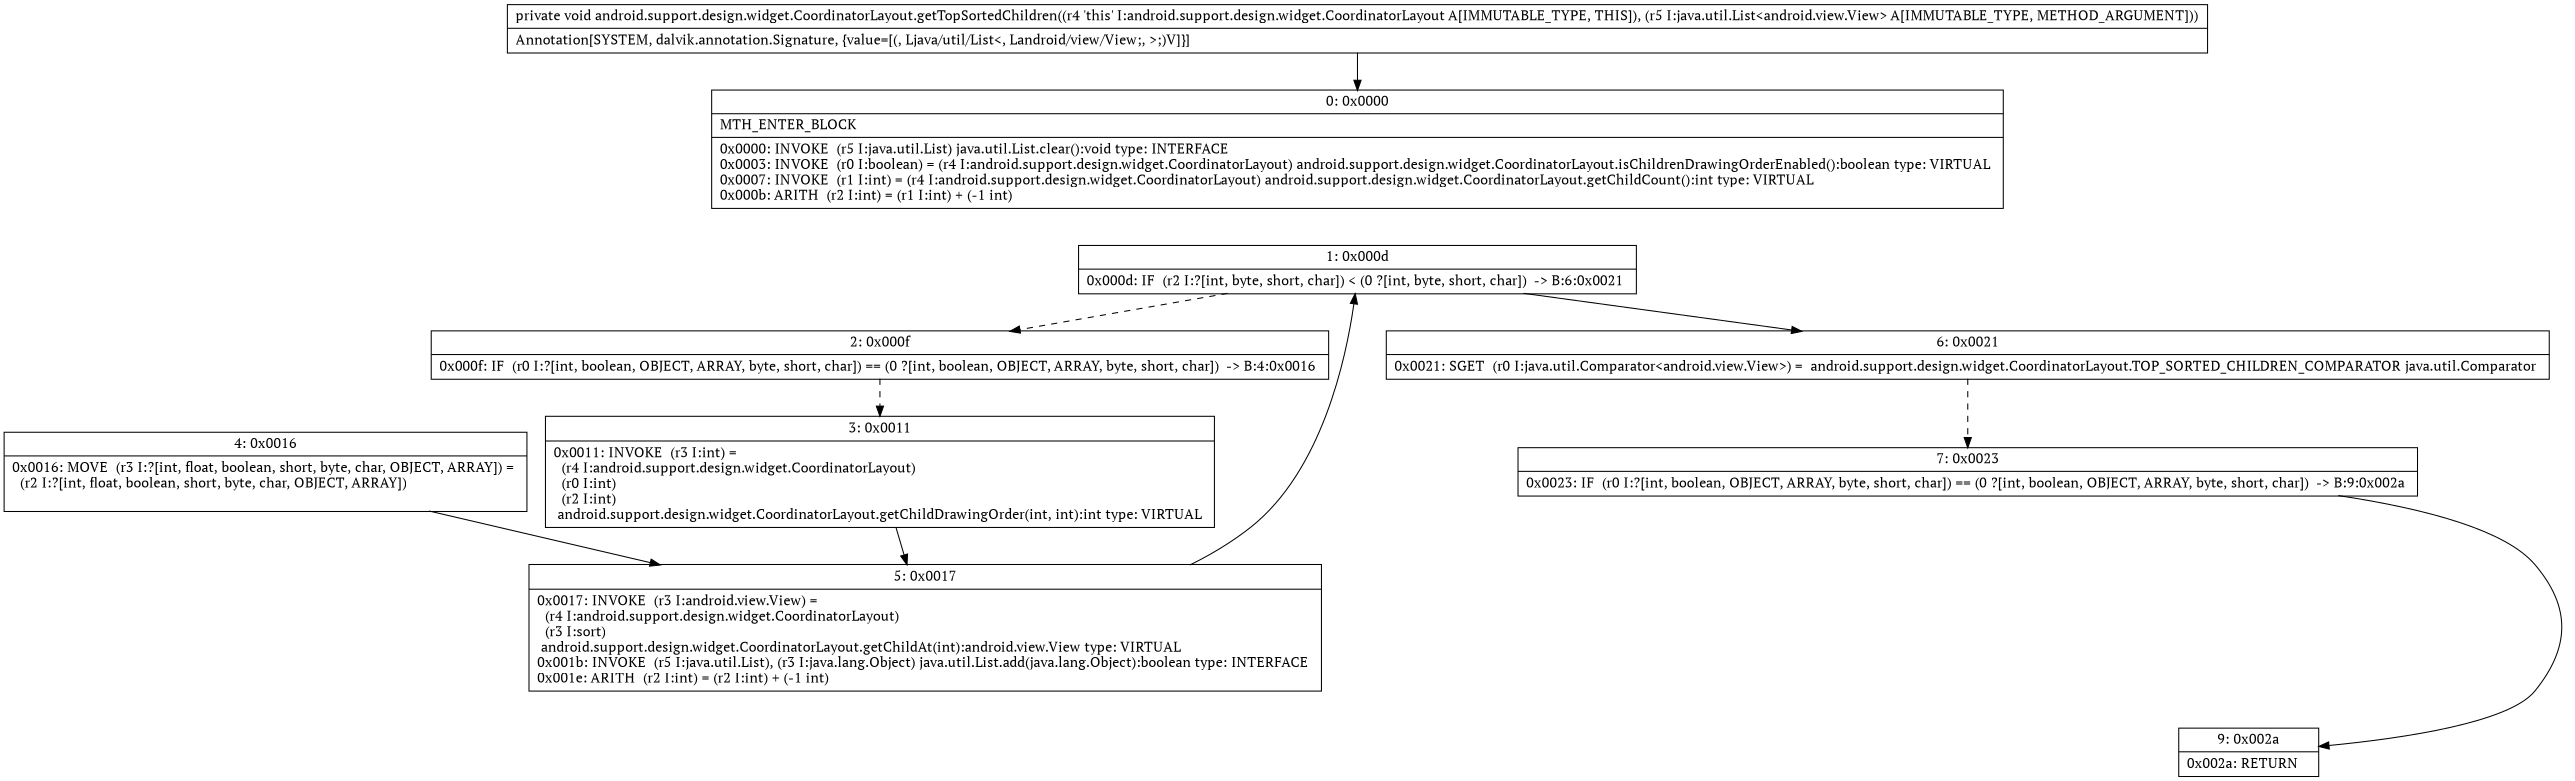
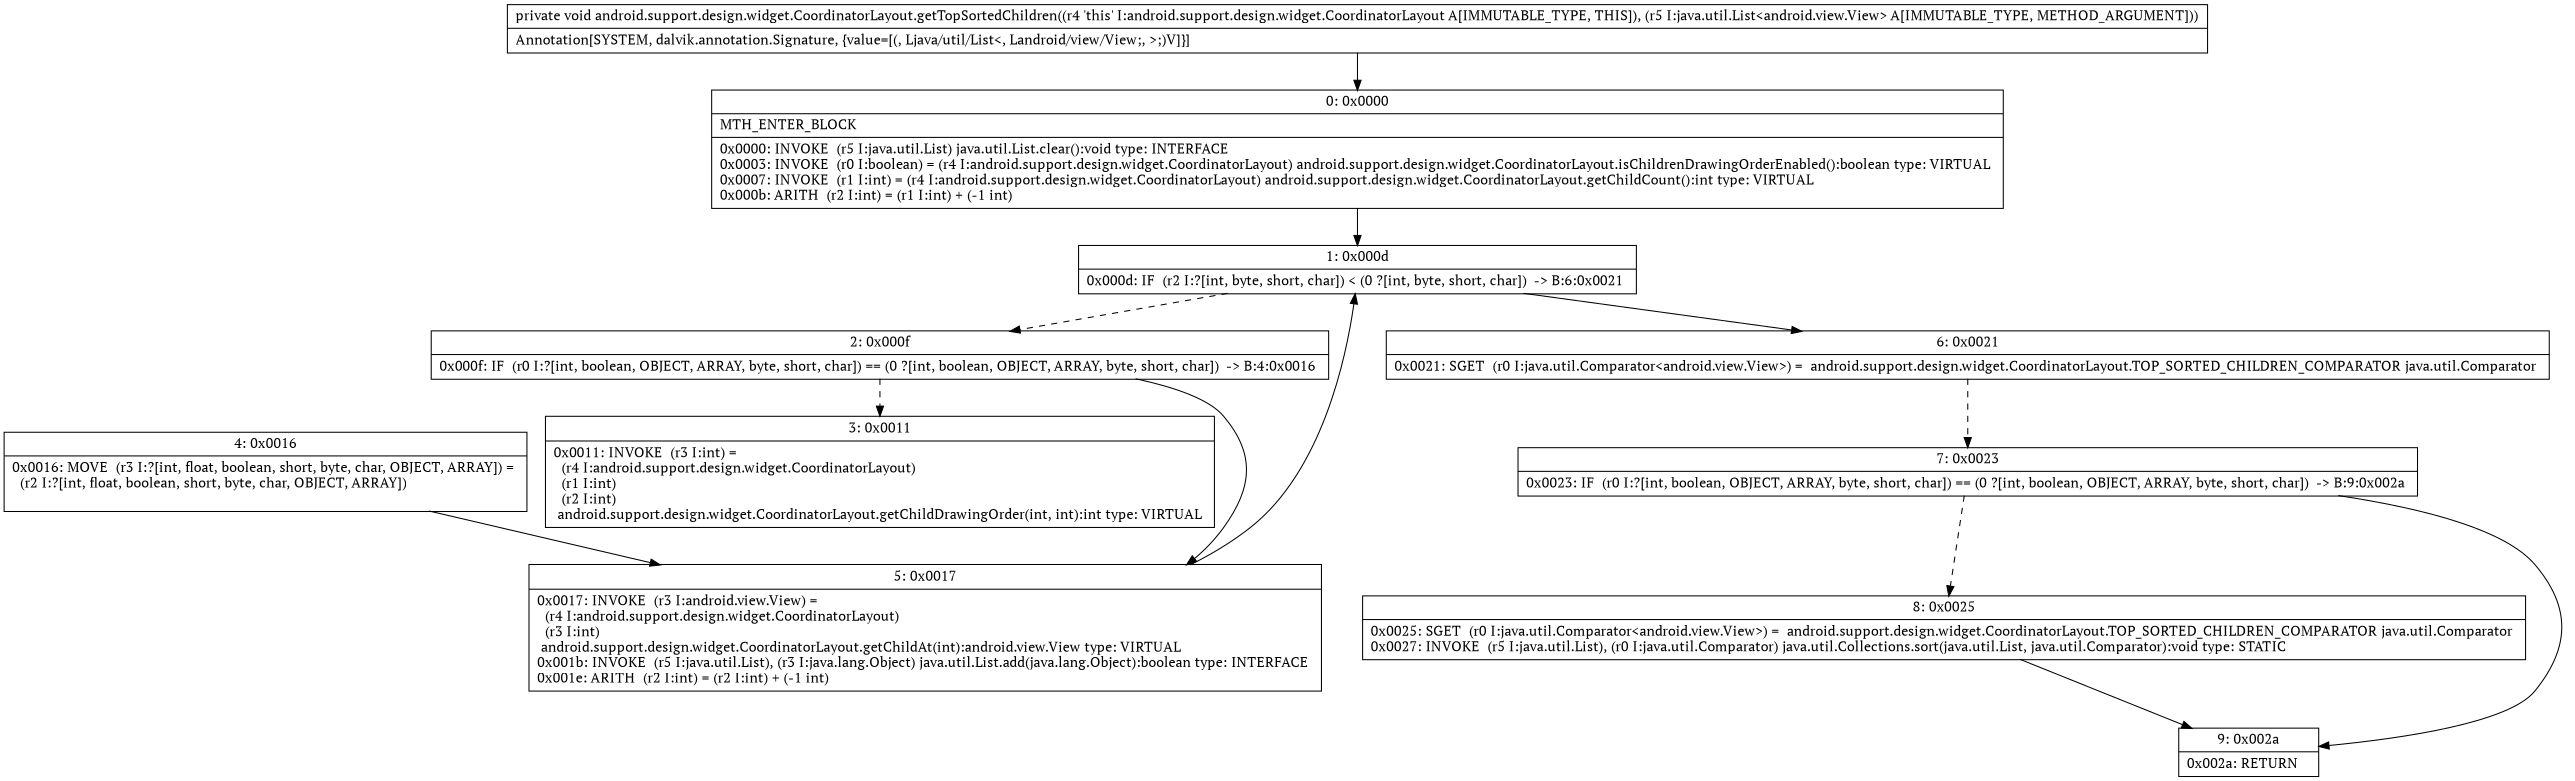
none -> (1357, 222)
(585, 484) -> (585, 484)
(900, 541) -> (1241, 445)
none -> (1944, 628)
(572, 632) -> (569, 632)
